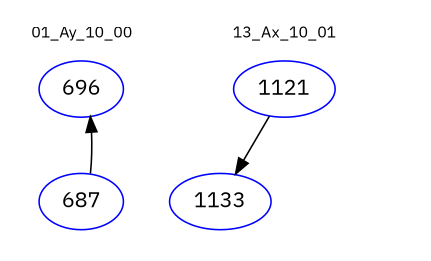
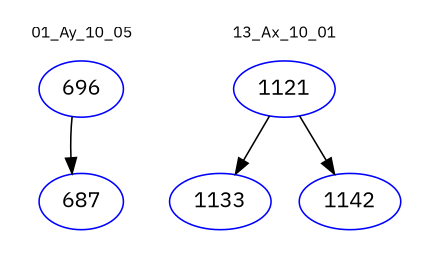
(82, 34) -> (82, 34)
(92, 153) -> (71, 137)
none -> (350, 202)
